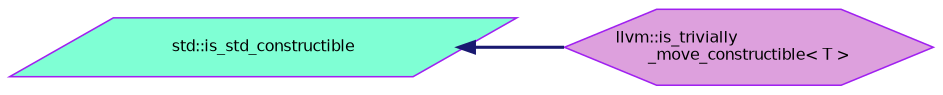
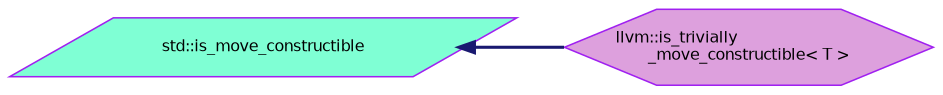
(263, 47) -> (263, 47)
